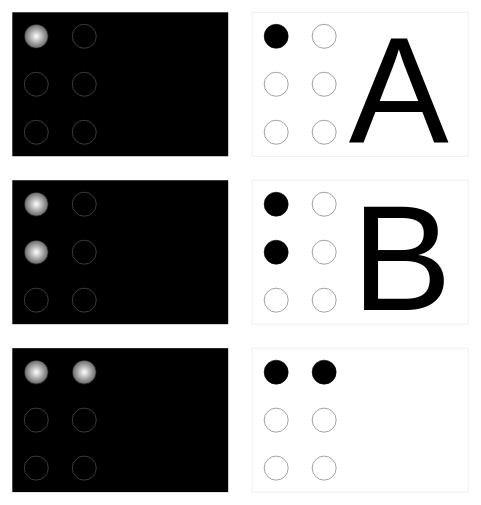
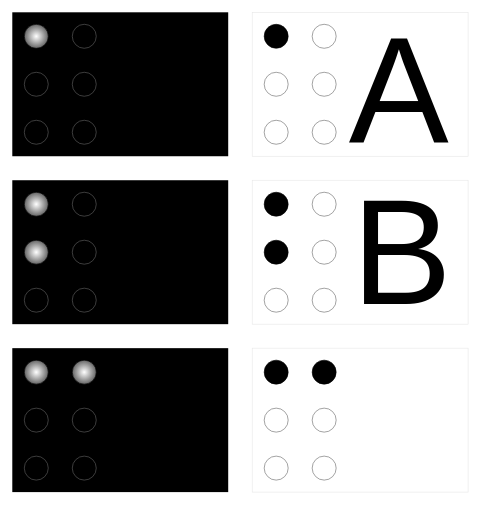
(402, 258) -> (402, 252)
